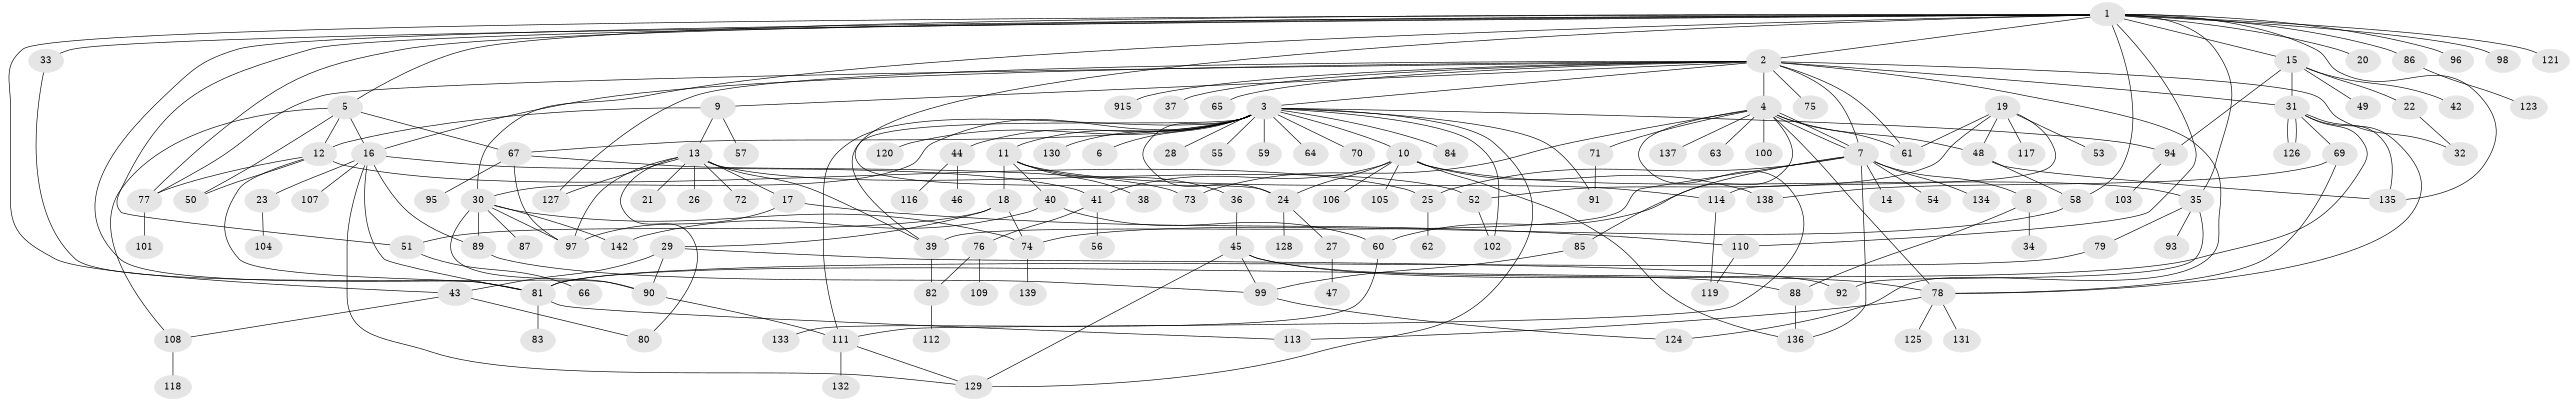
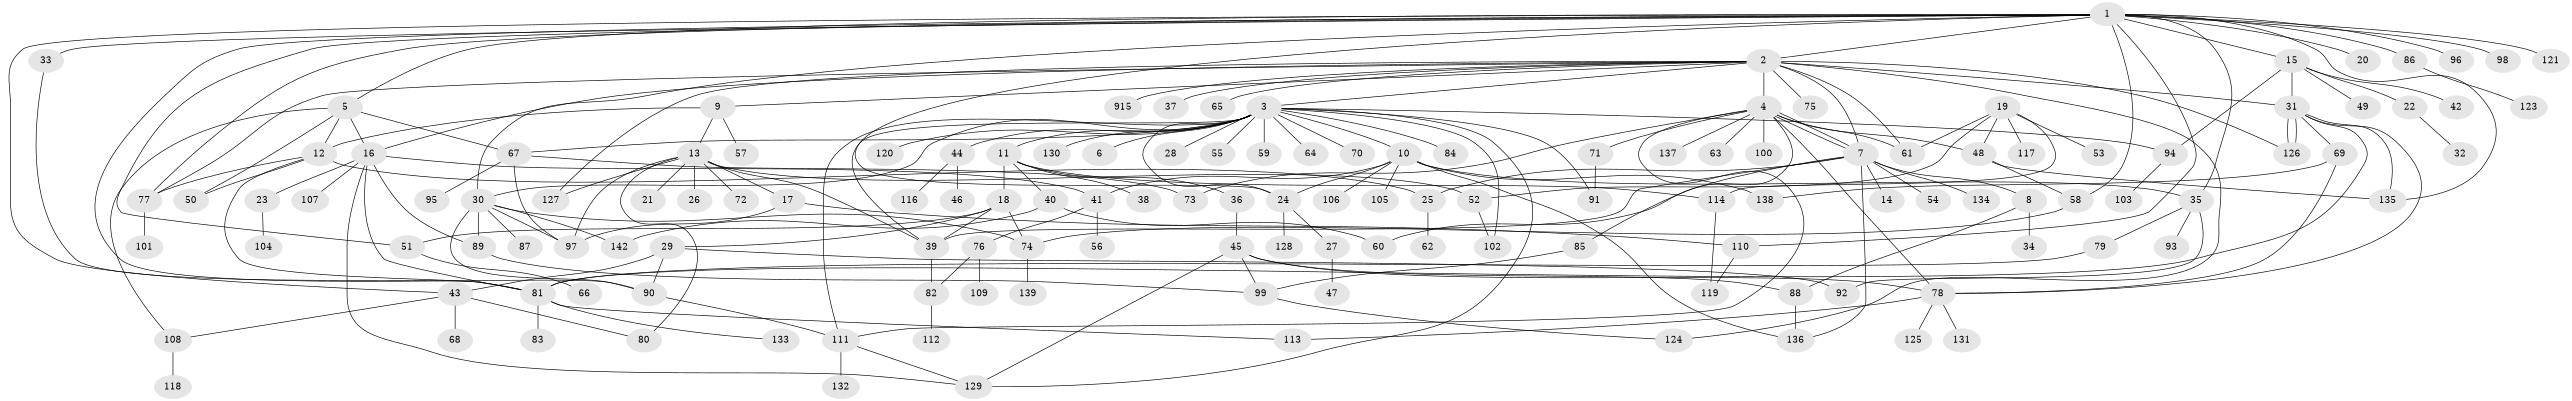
(2121, 75) -> (2035, 77)
none -> (957, 231)
(1103, 326) -> (650, 326)
none -> (455, 340)
